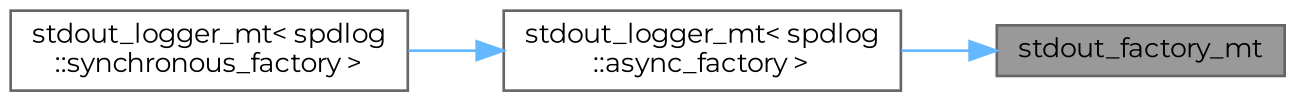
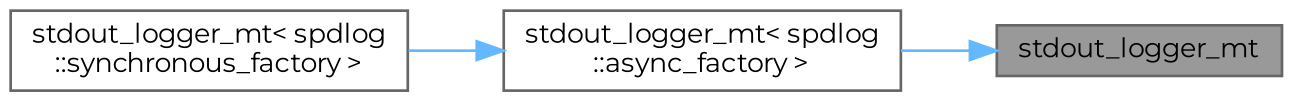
(1141, 51) -> (1139, 51)
